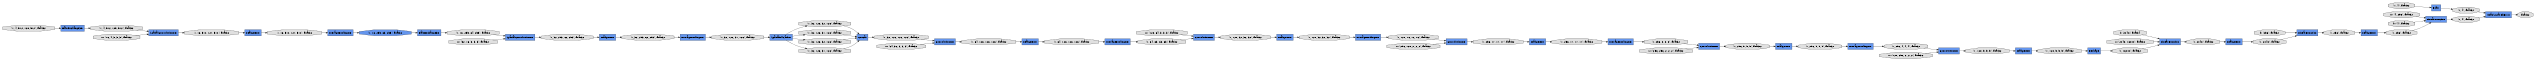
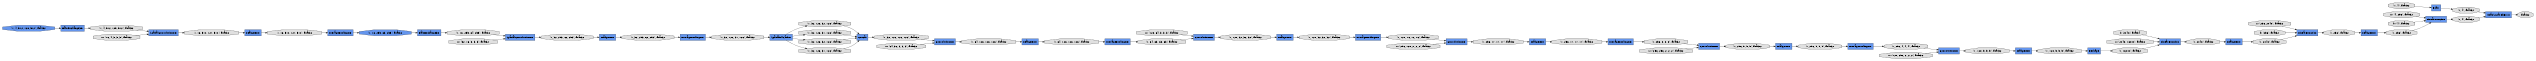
none -> (2270, 24)
(29, 28) -> (29, 28)
